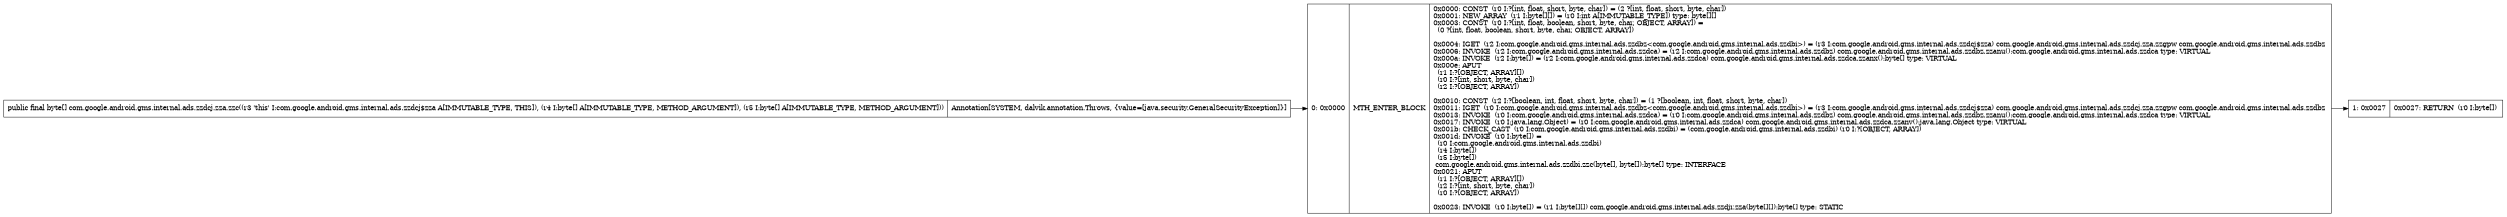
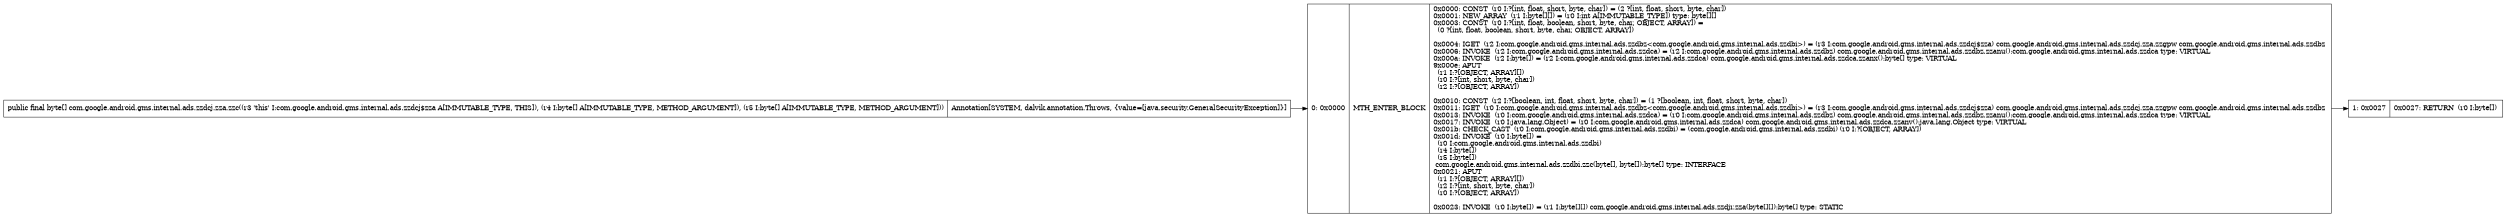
(1459, 66) -> (1459, 66)
